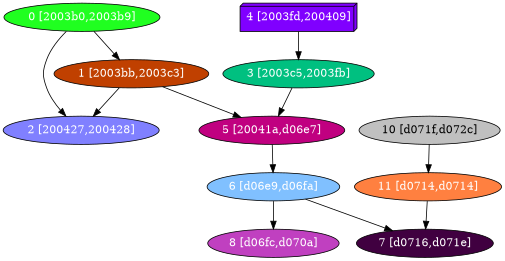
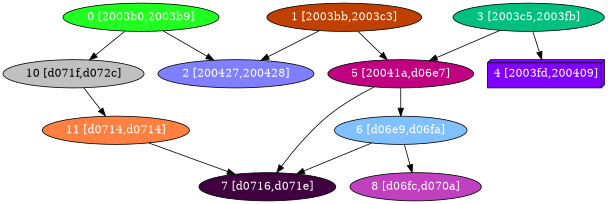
(299, 42) -> (536, 42)
(104, 43) -> (110, 43)
none -> (323, 121)
